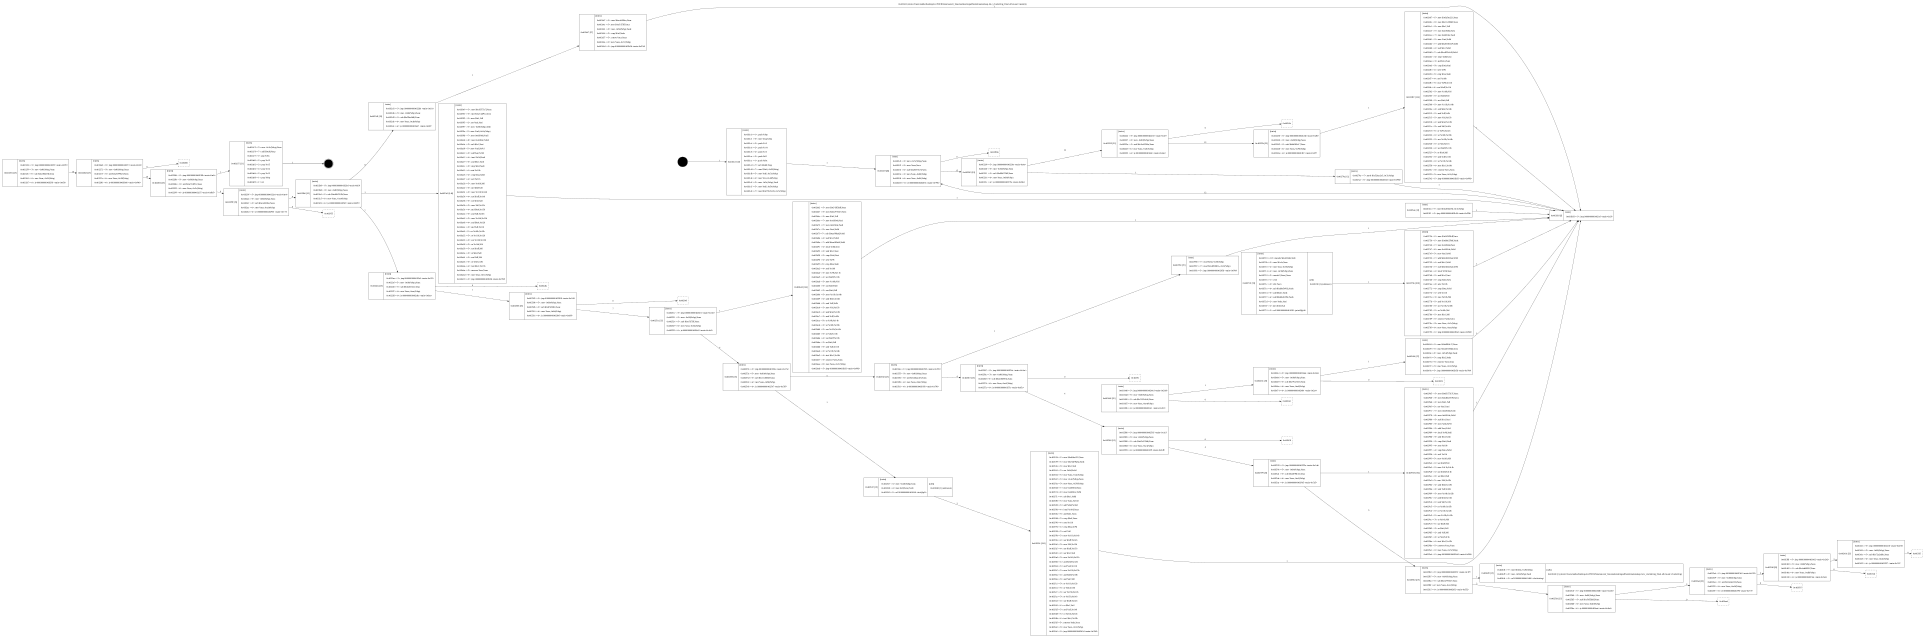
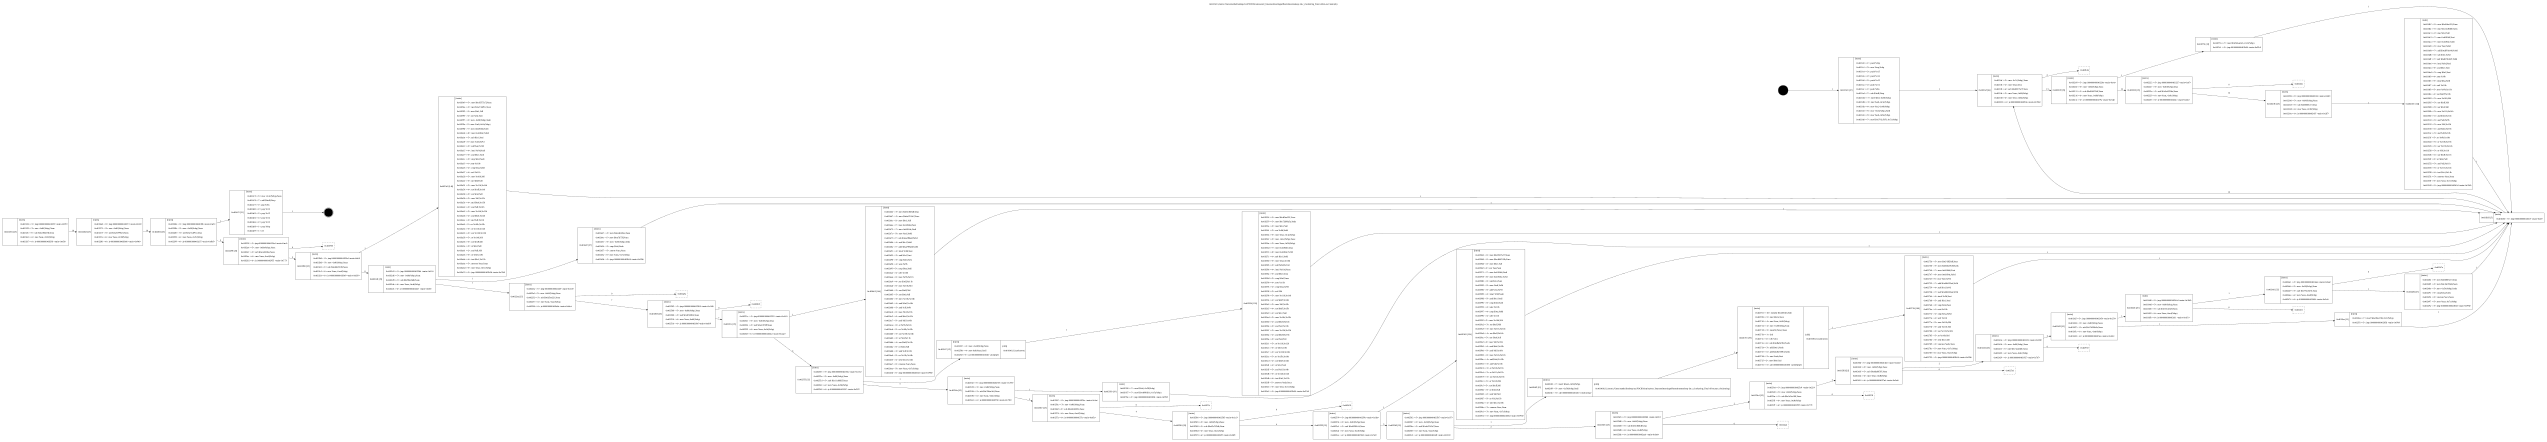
(184, 163) -> none
(382, 237) -> (472, 289)
none -> (2084, 326)
none -> (1697, 366)
